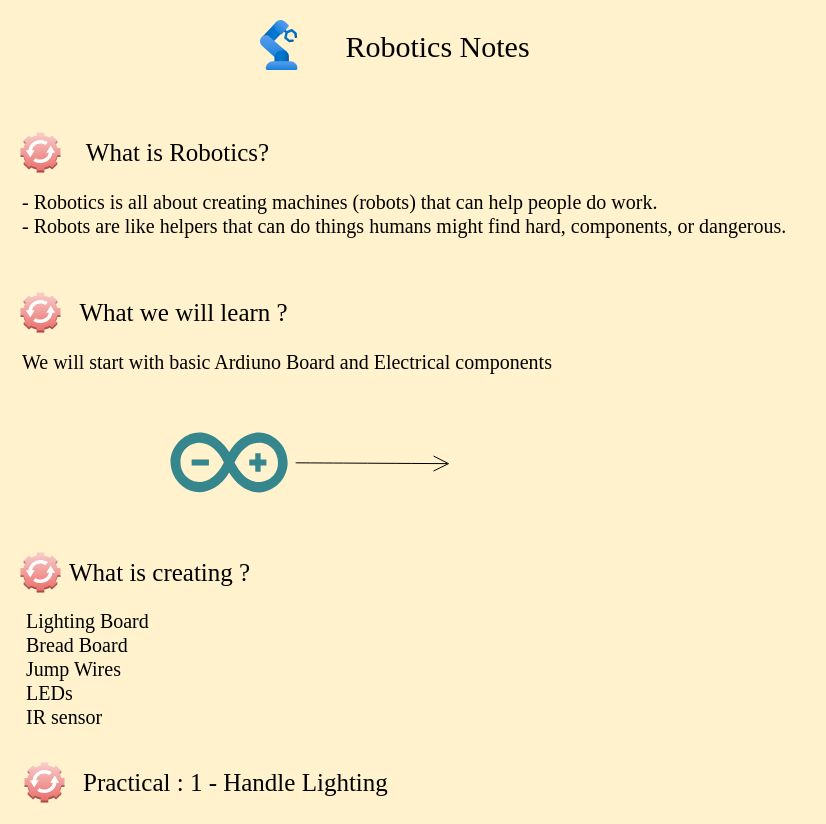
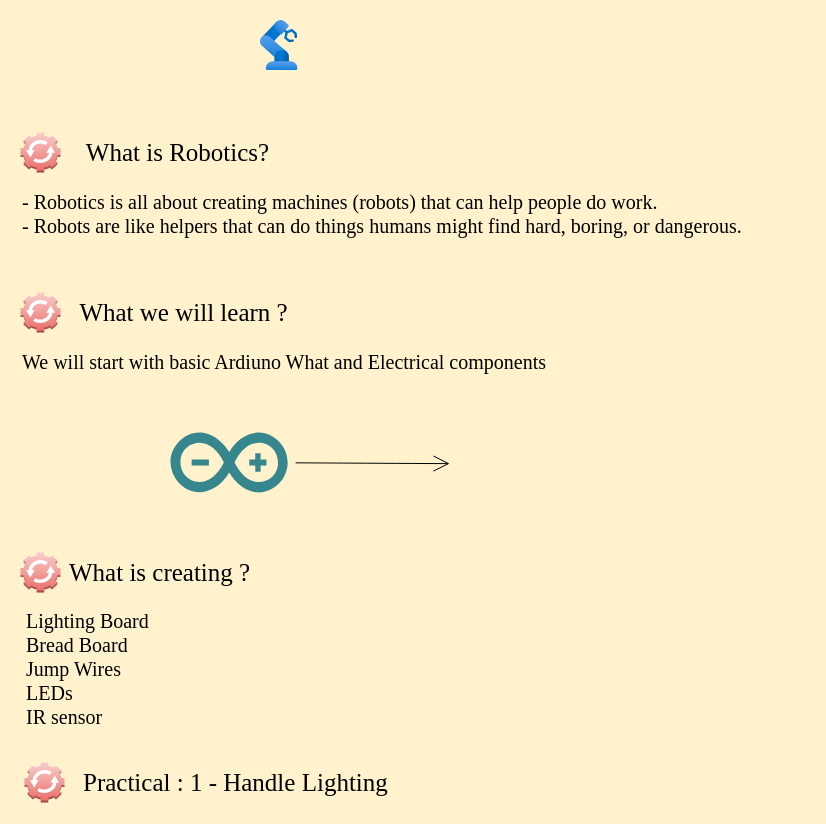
(437, 47) -> none
(412, 239) -> (412, 239)
(334, 363) -> (328, 363)
